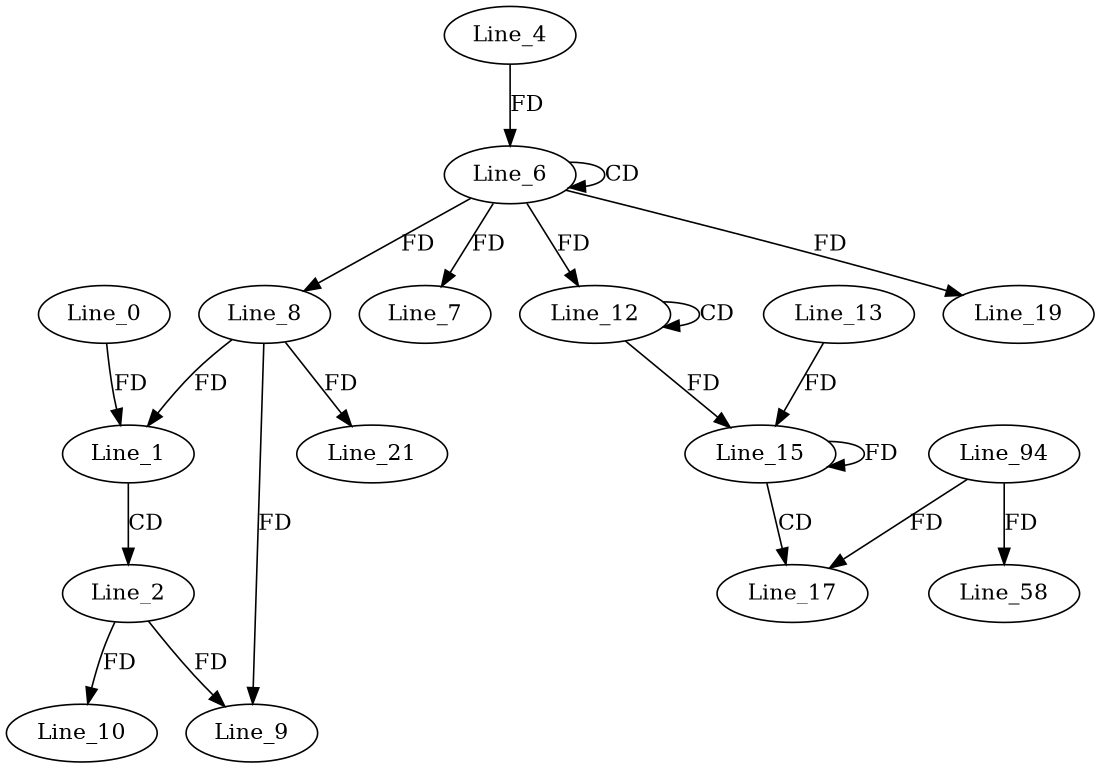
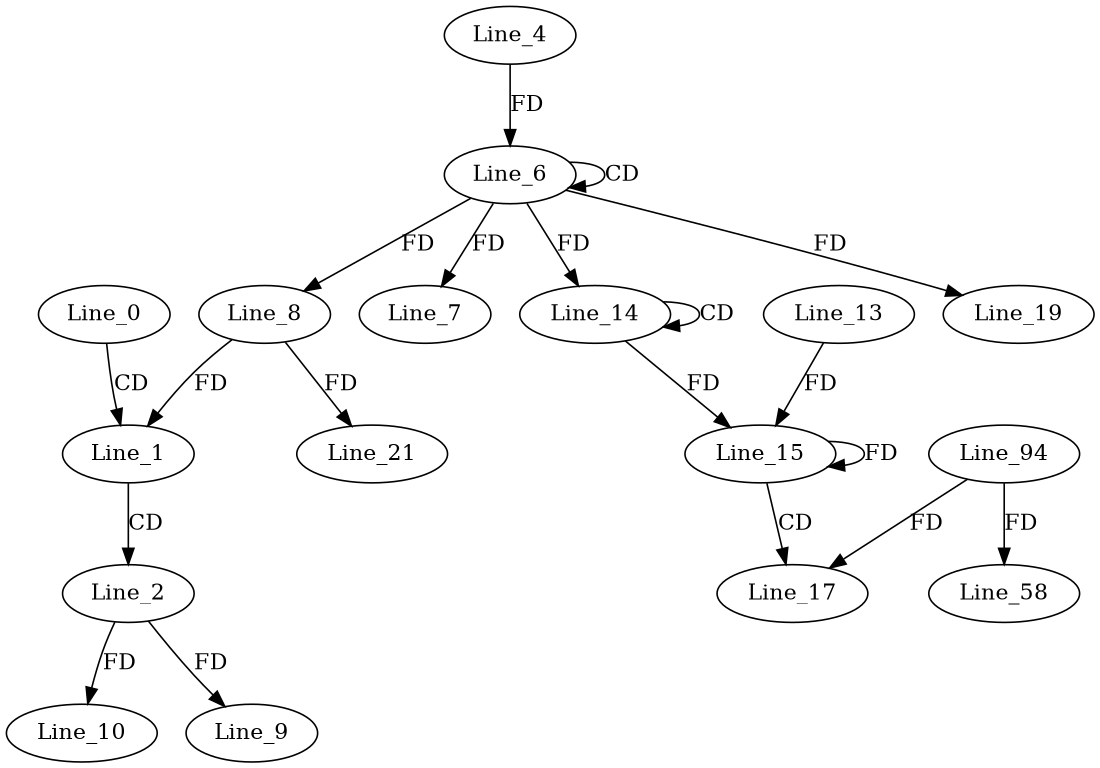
(595, 314) -> (595, 314)
(132, 384) -> (132, 384)
(259, 516) -> none
